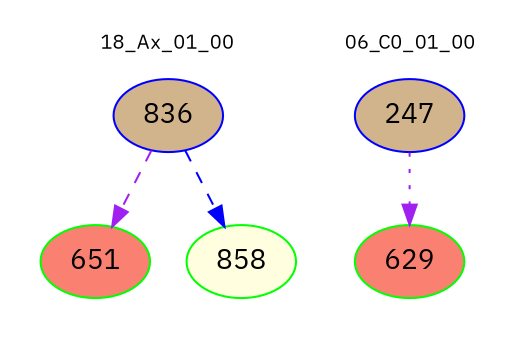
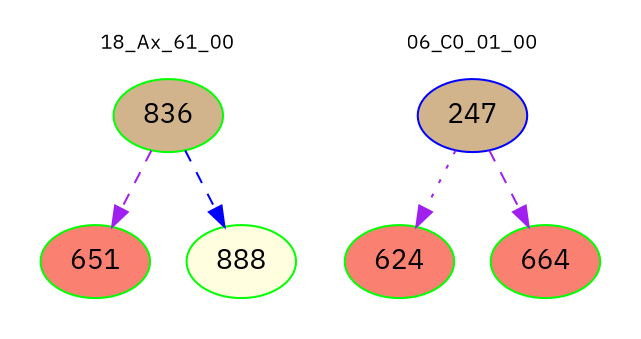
(168, 44) -> (168, 44)
(168, 116) -> (168, 116)
(241, 262) -> (241, 262)
(410, 262) -> (399, 262)
none -> (545, 262)
